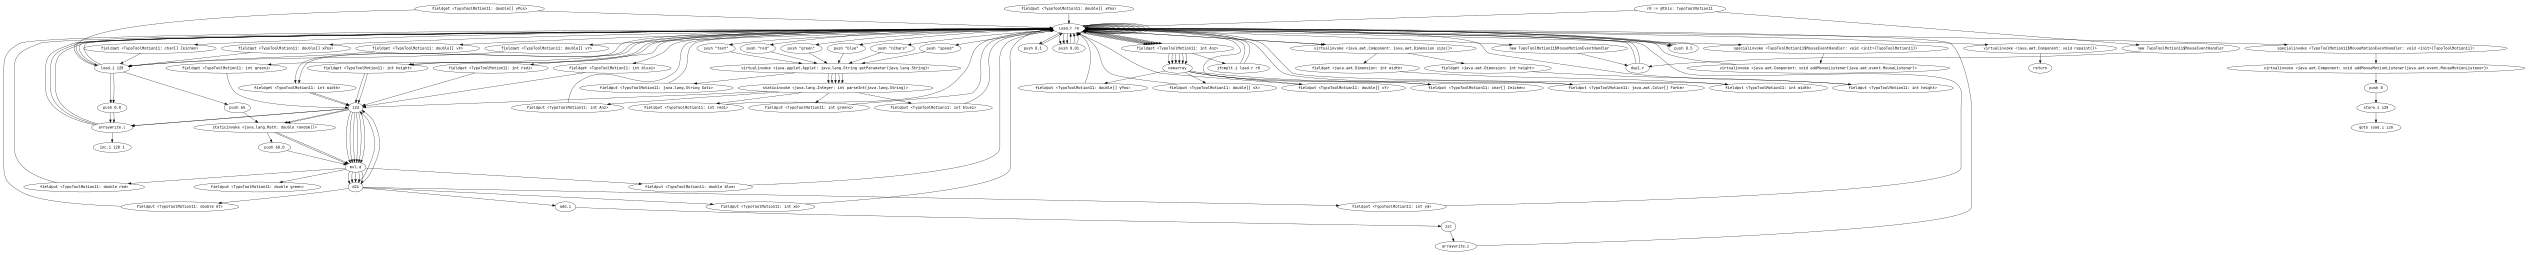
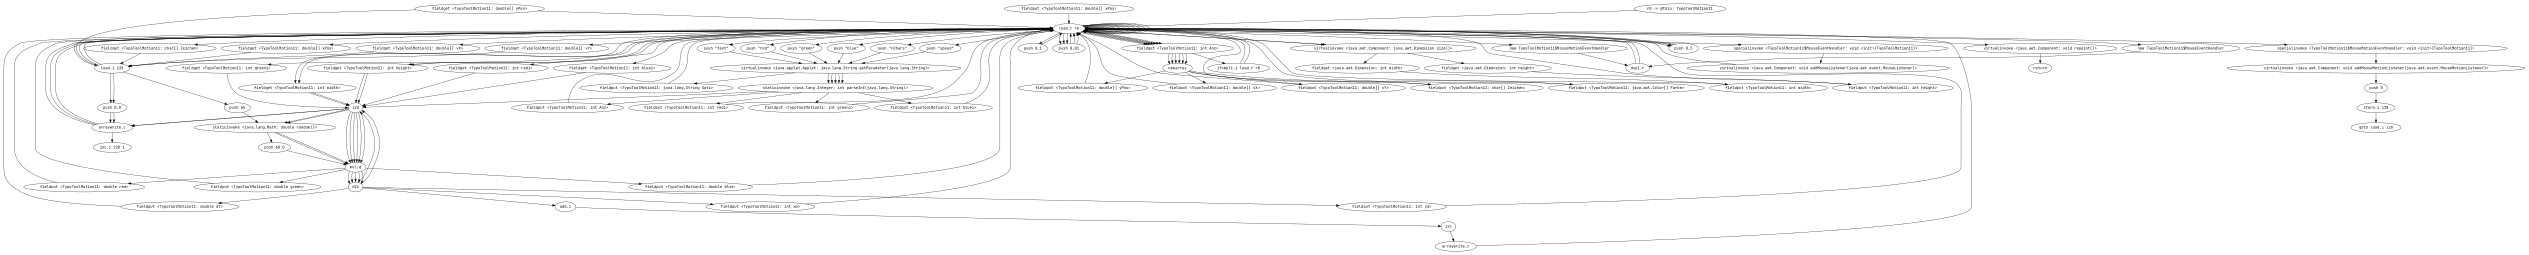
(1926, 28) -> (1612, 33)
none -> (403, 33)
